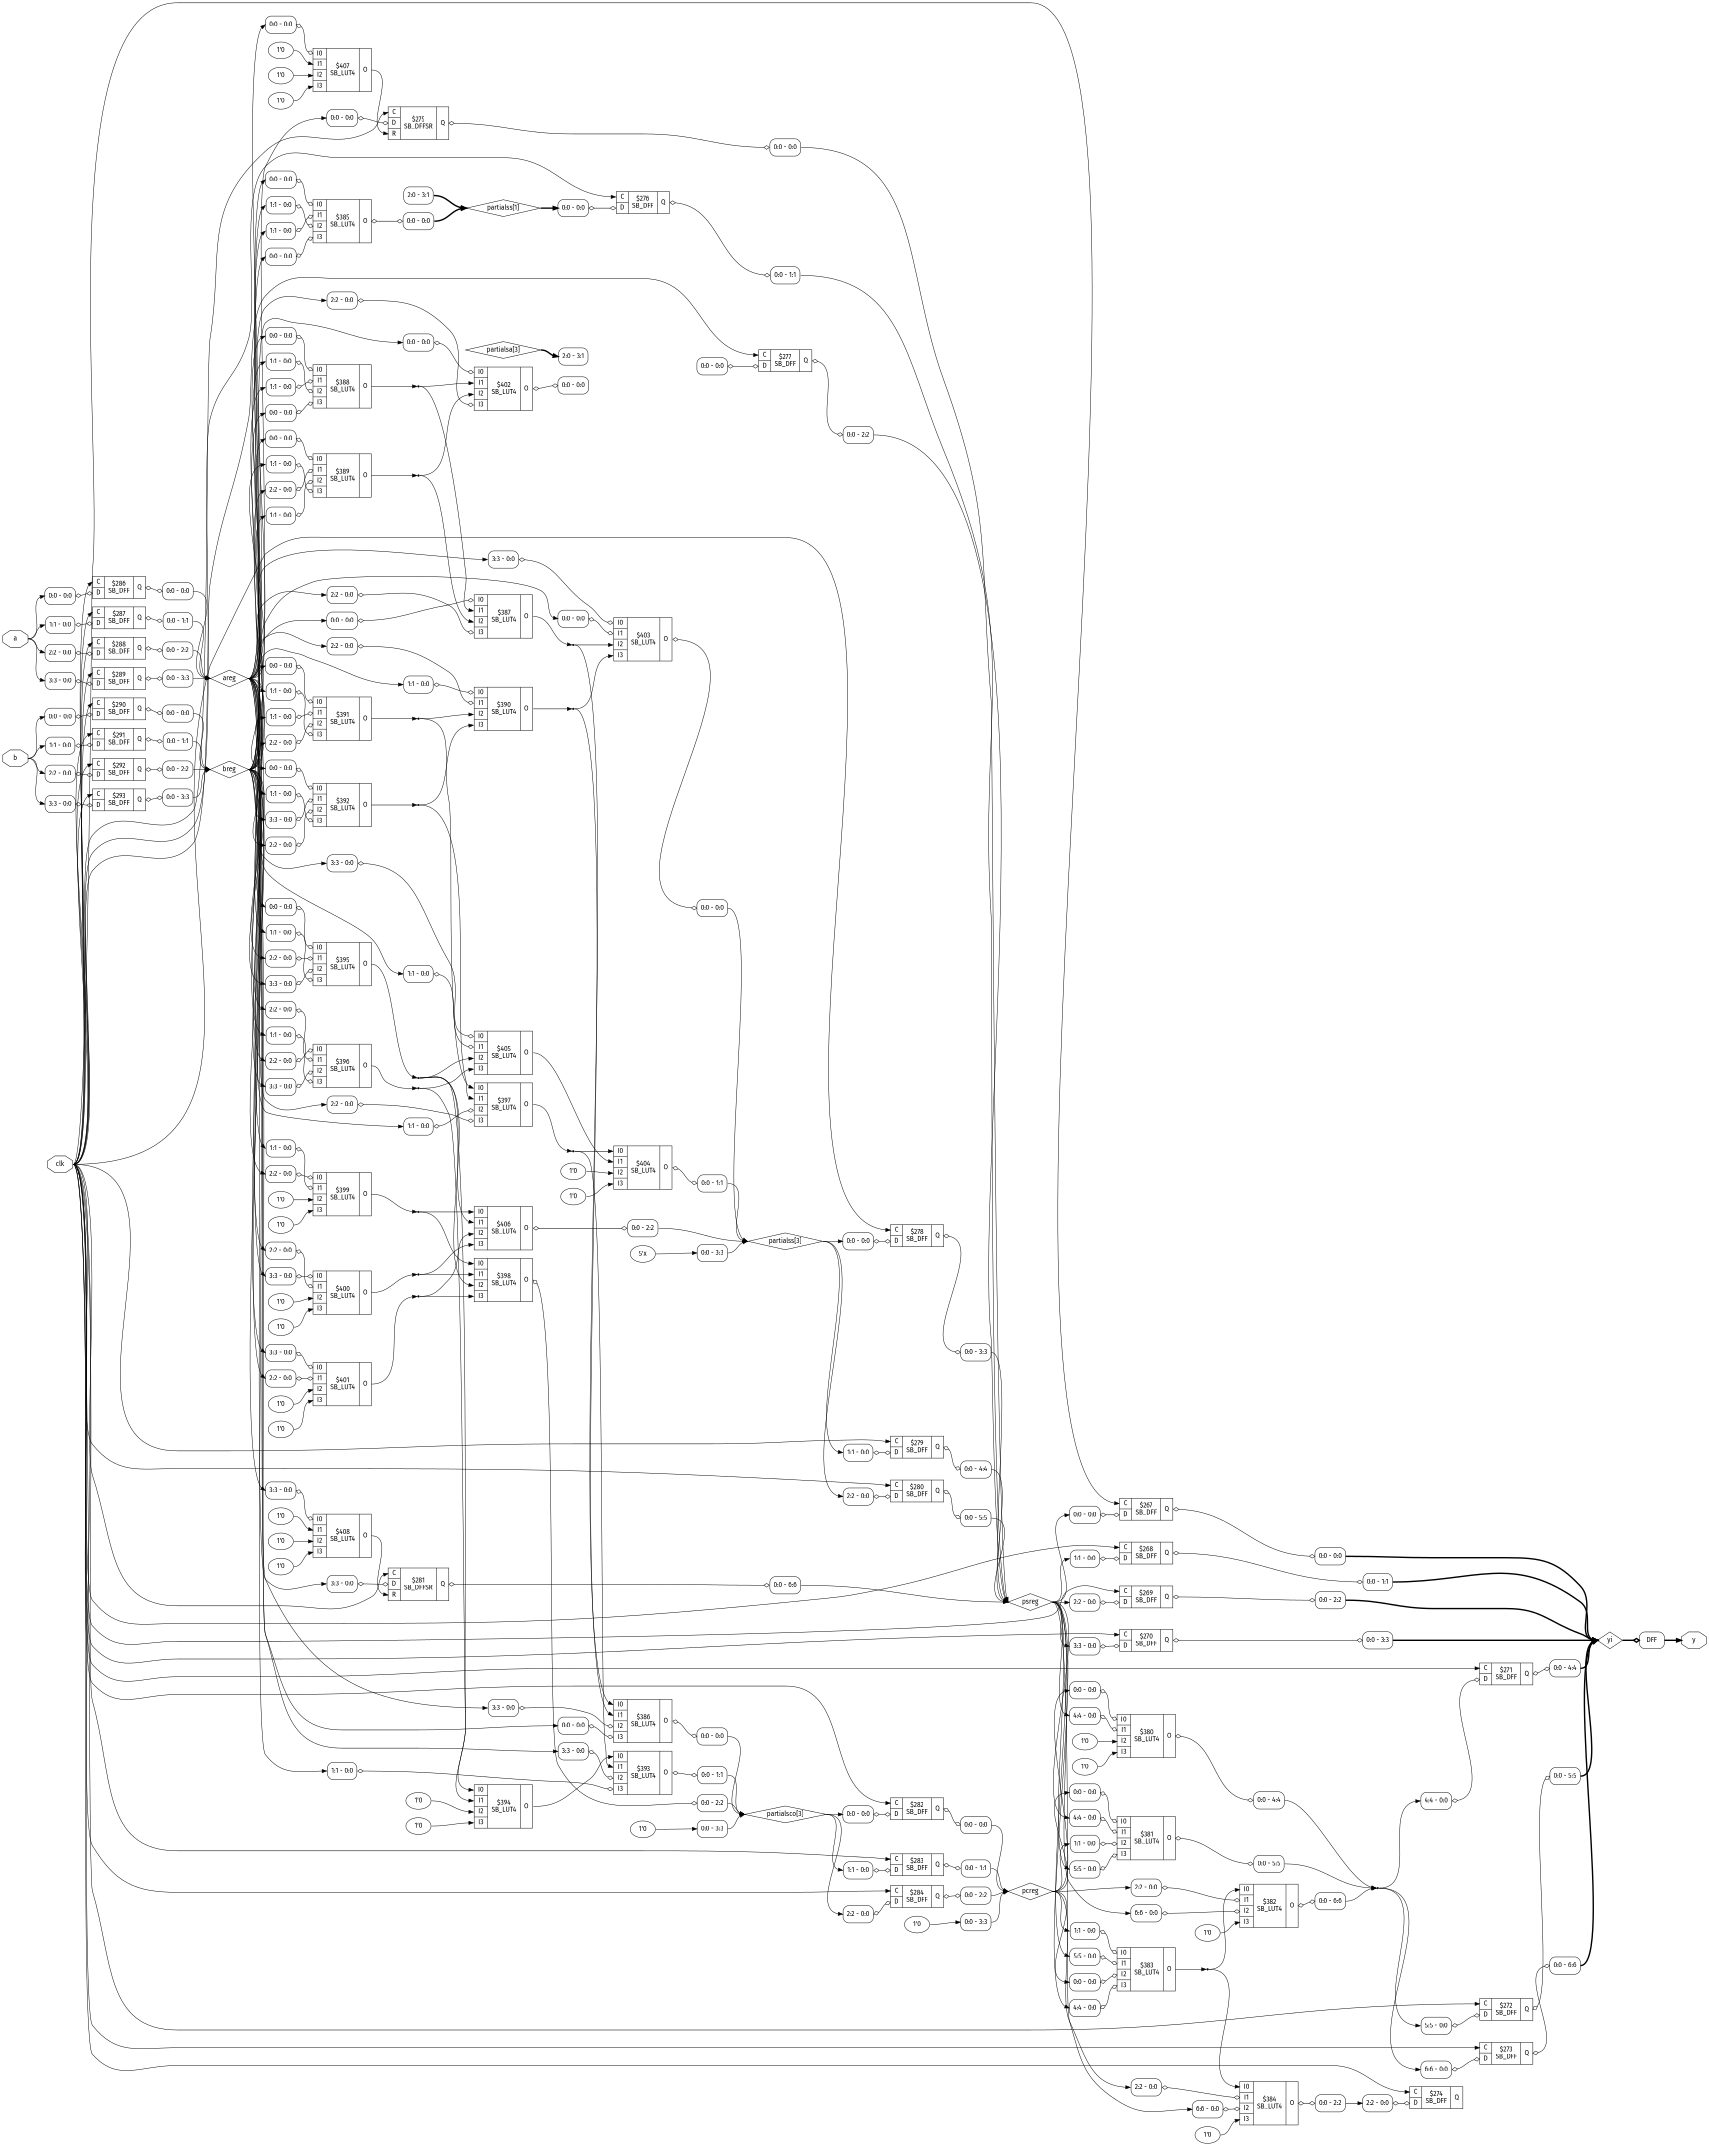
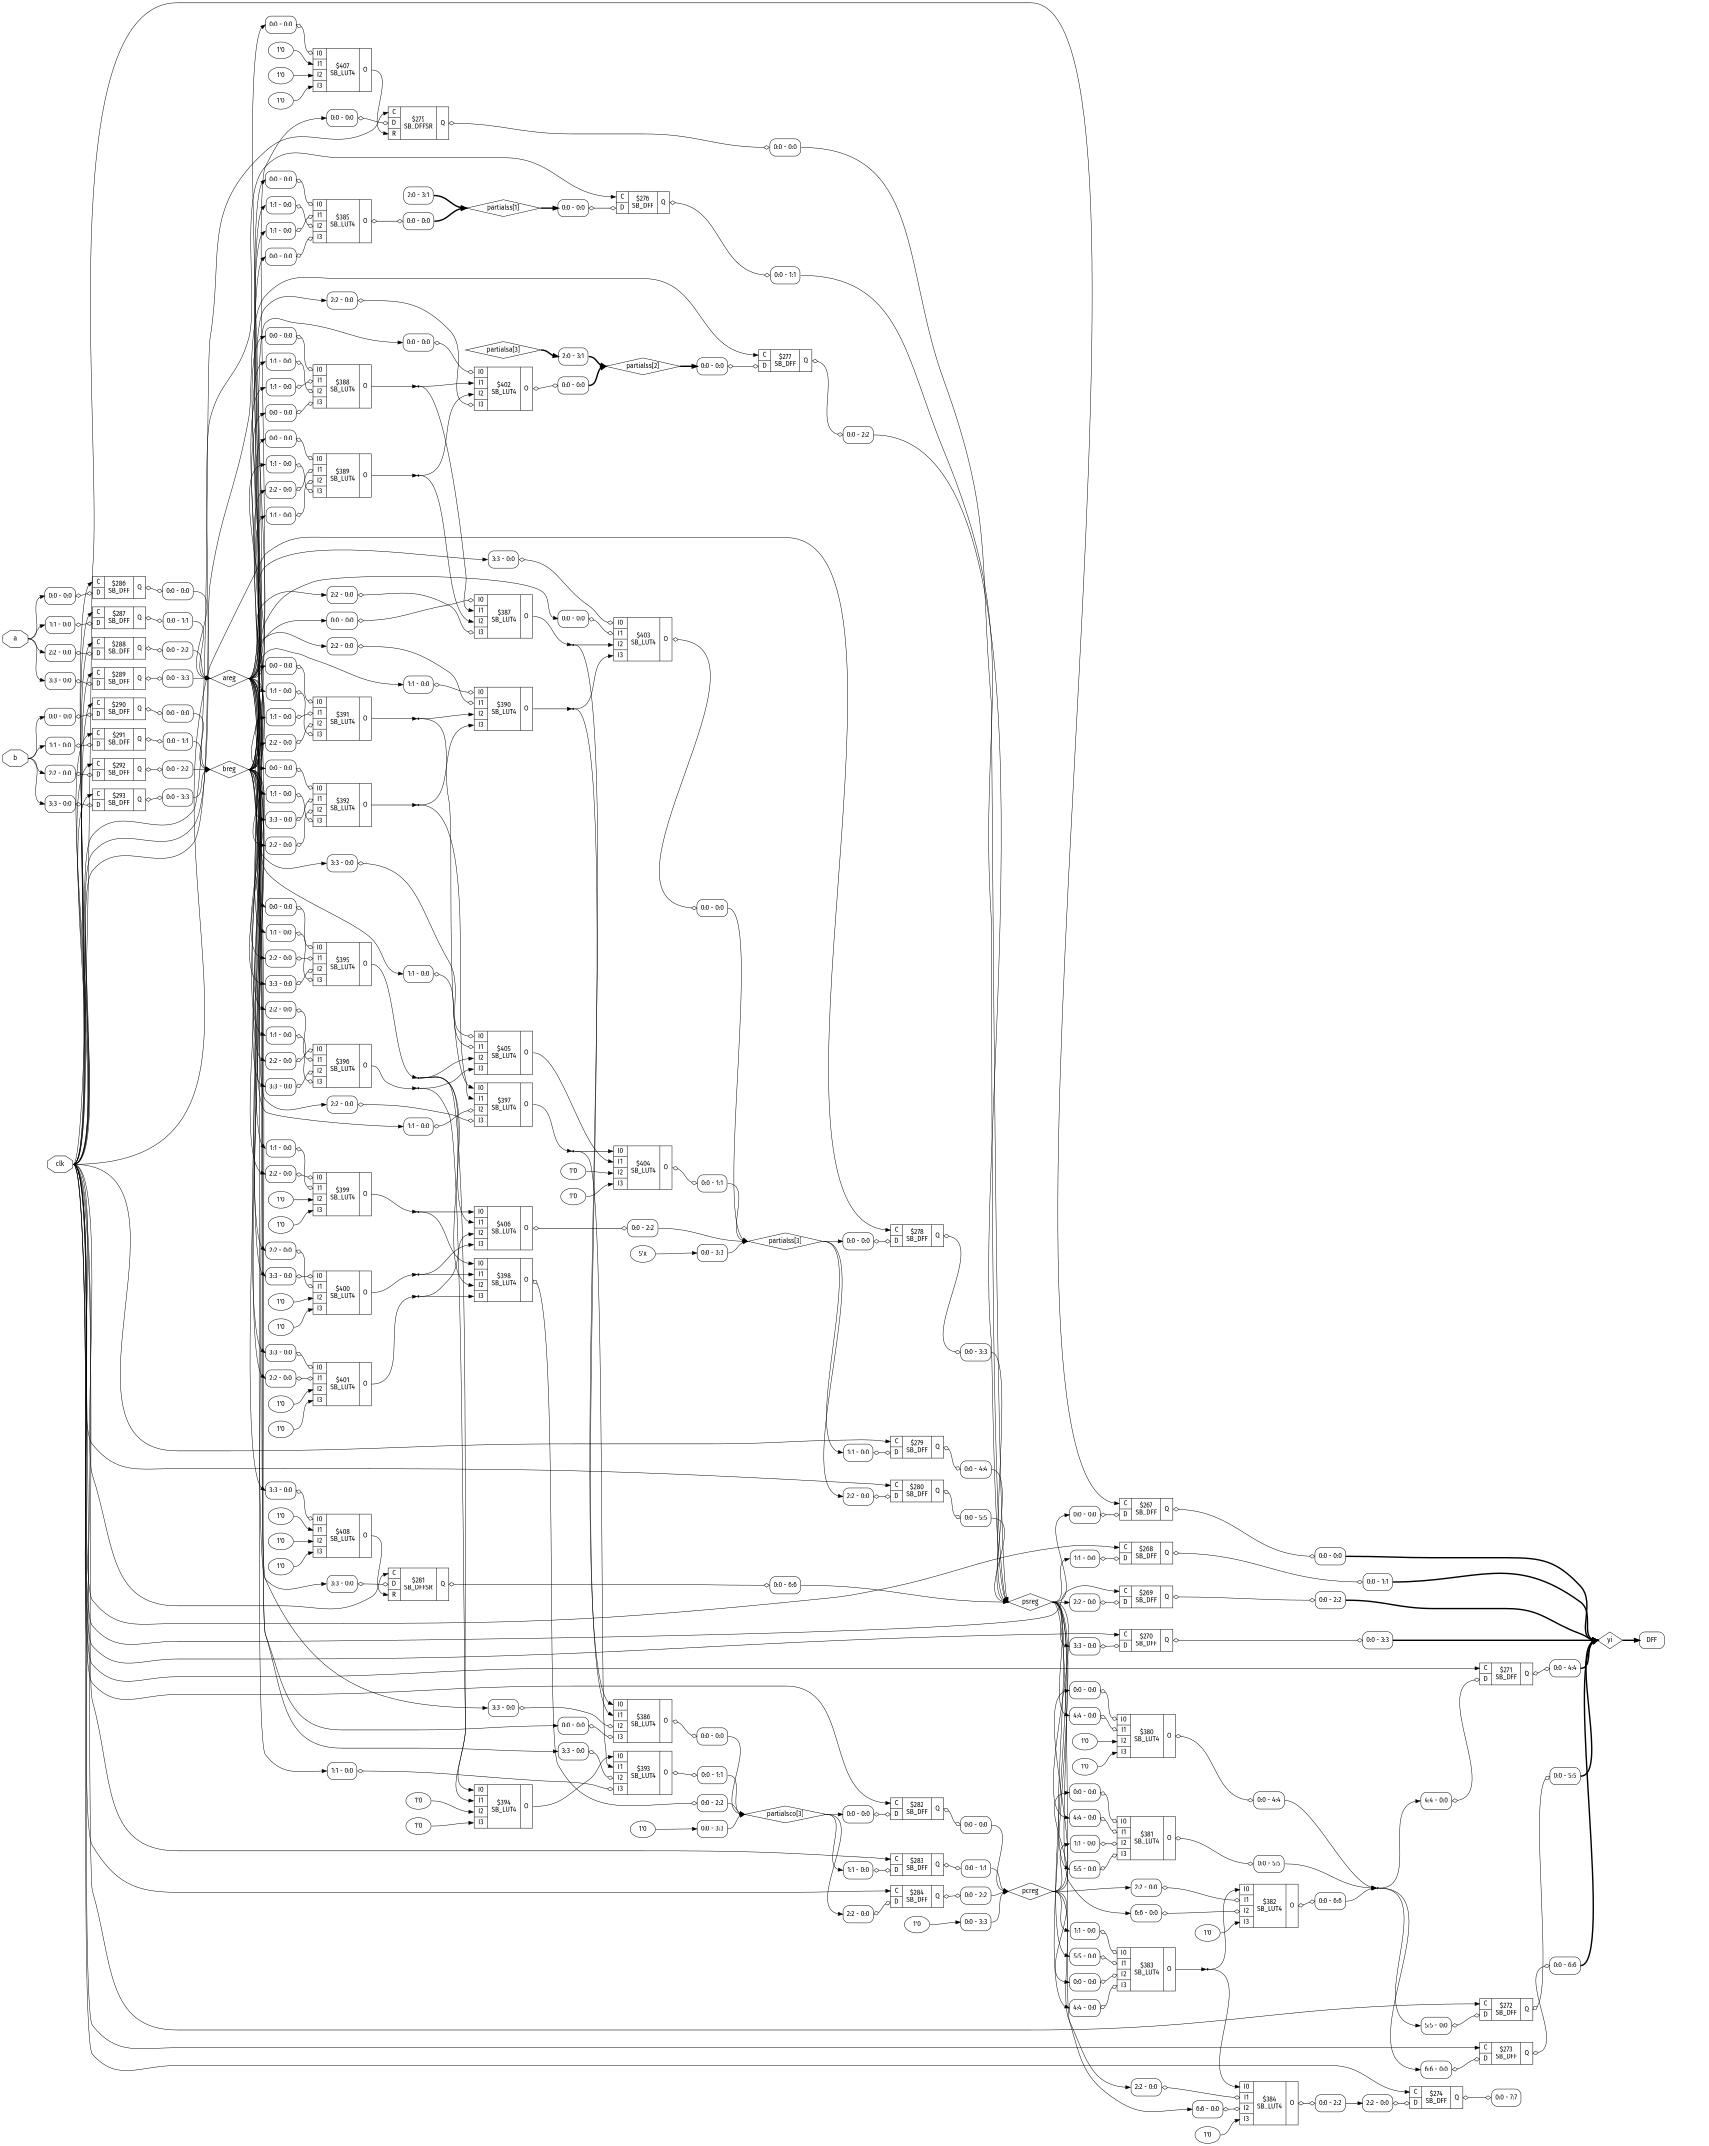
none -> (643, 366)
(1628, 1640) -> (1628, 1640)
(1694, 1640) -> none
none -> (1506, 2098)
